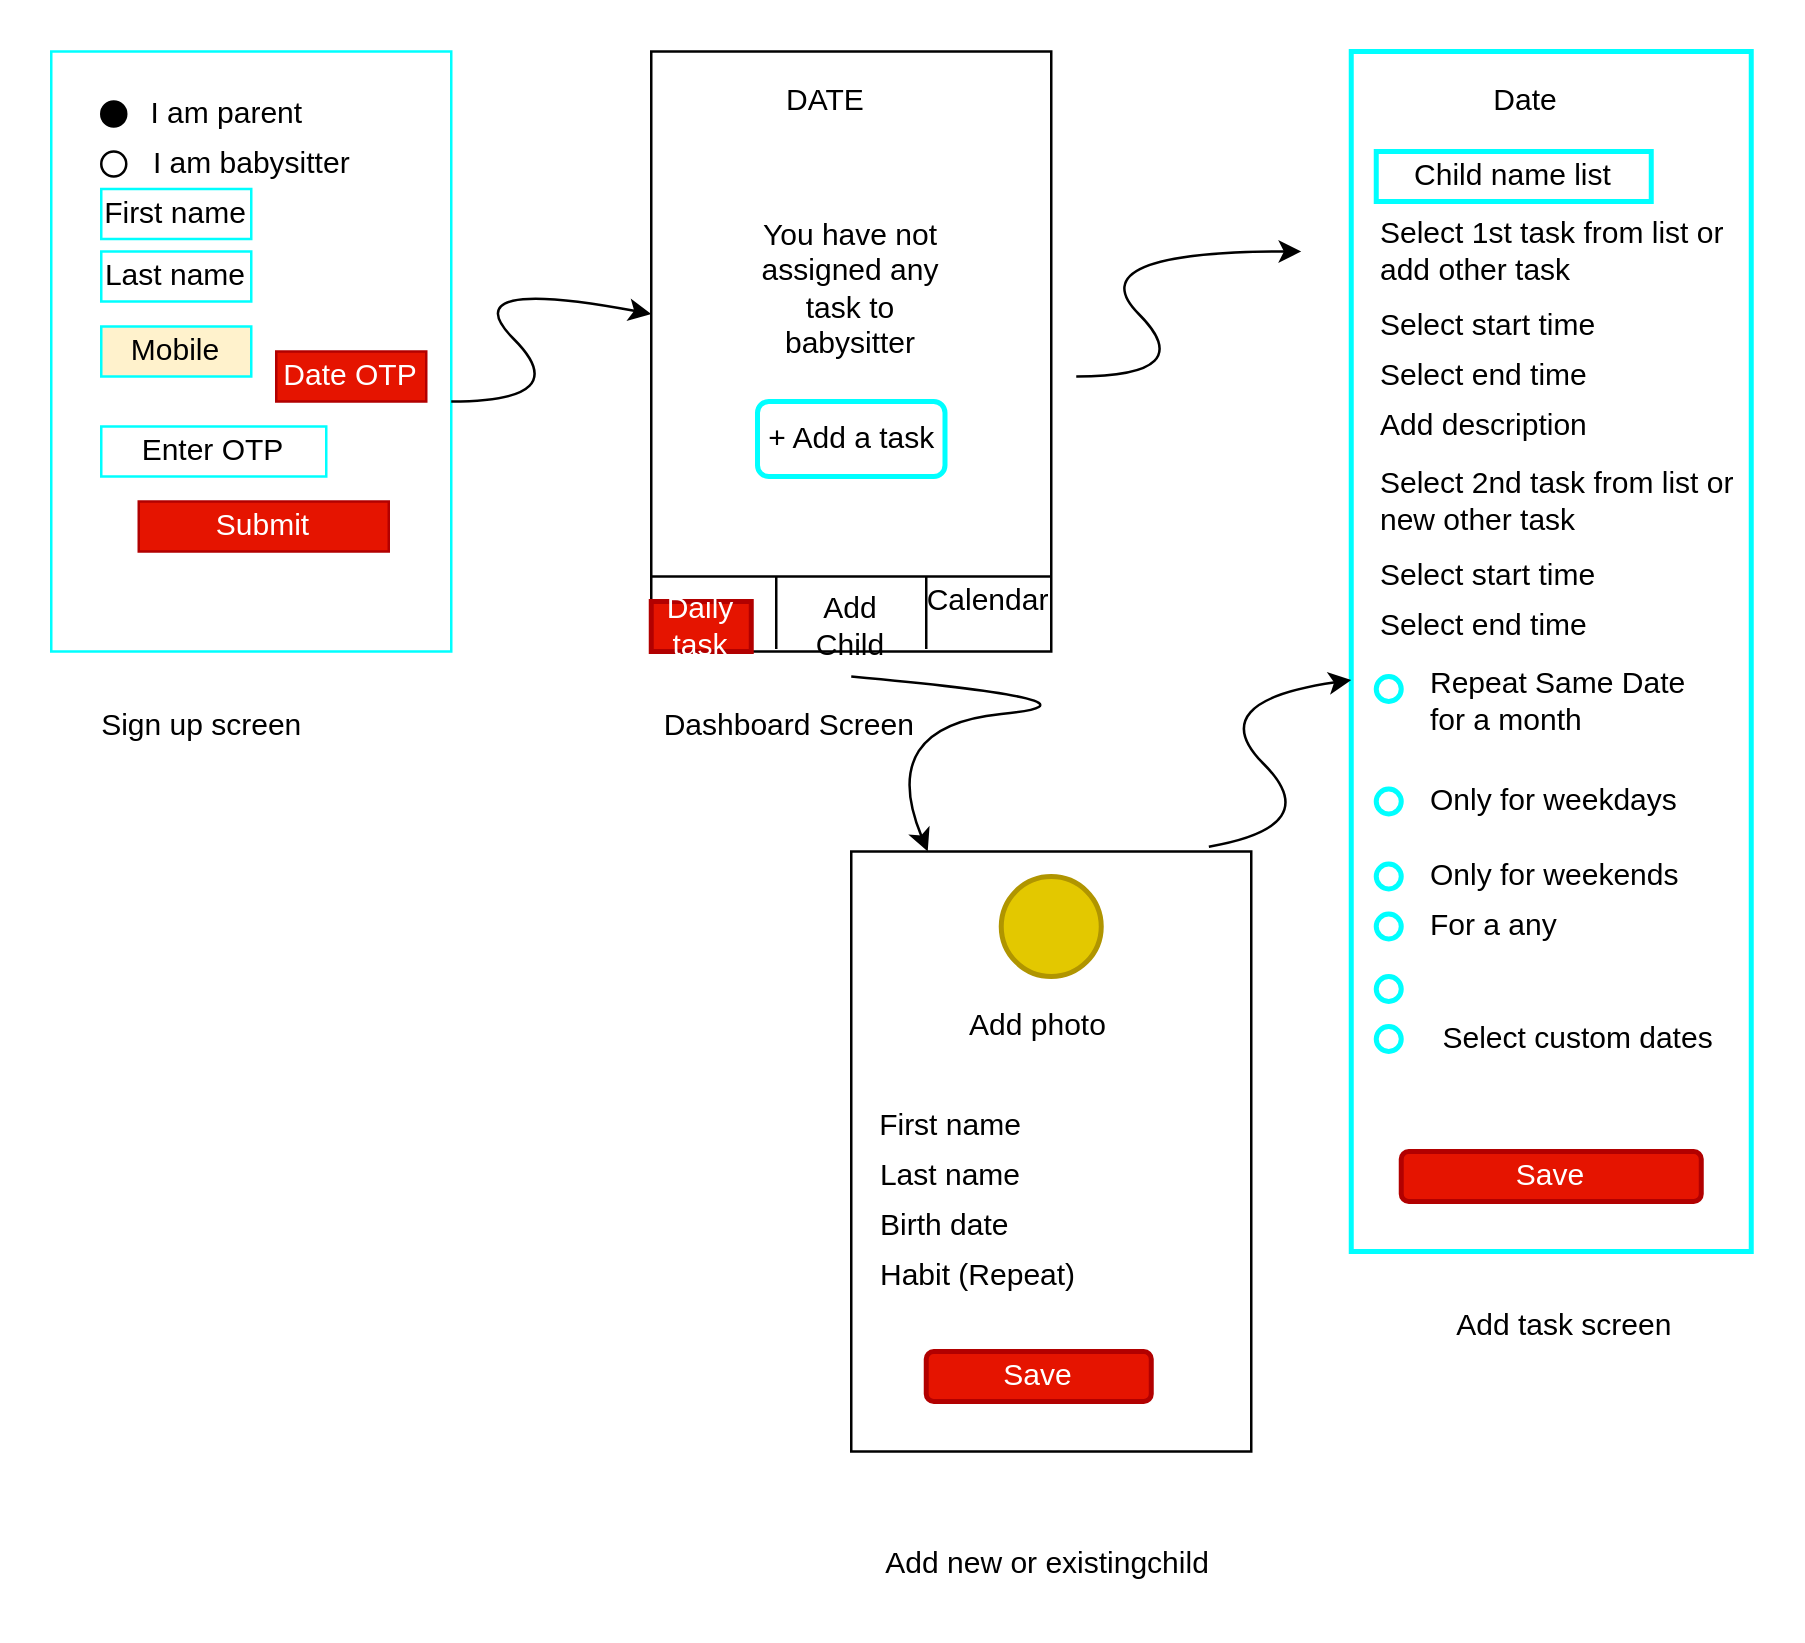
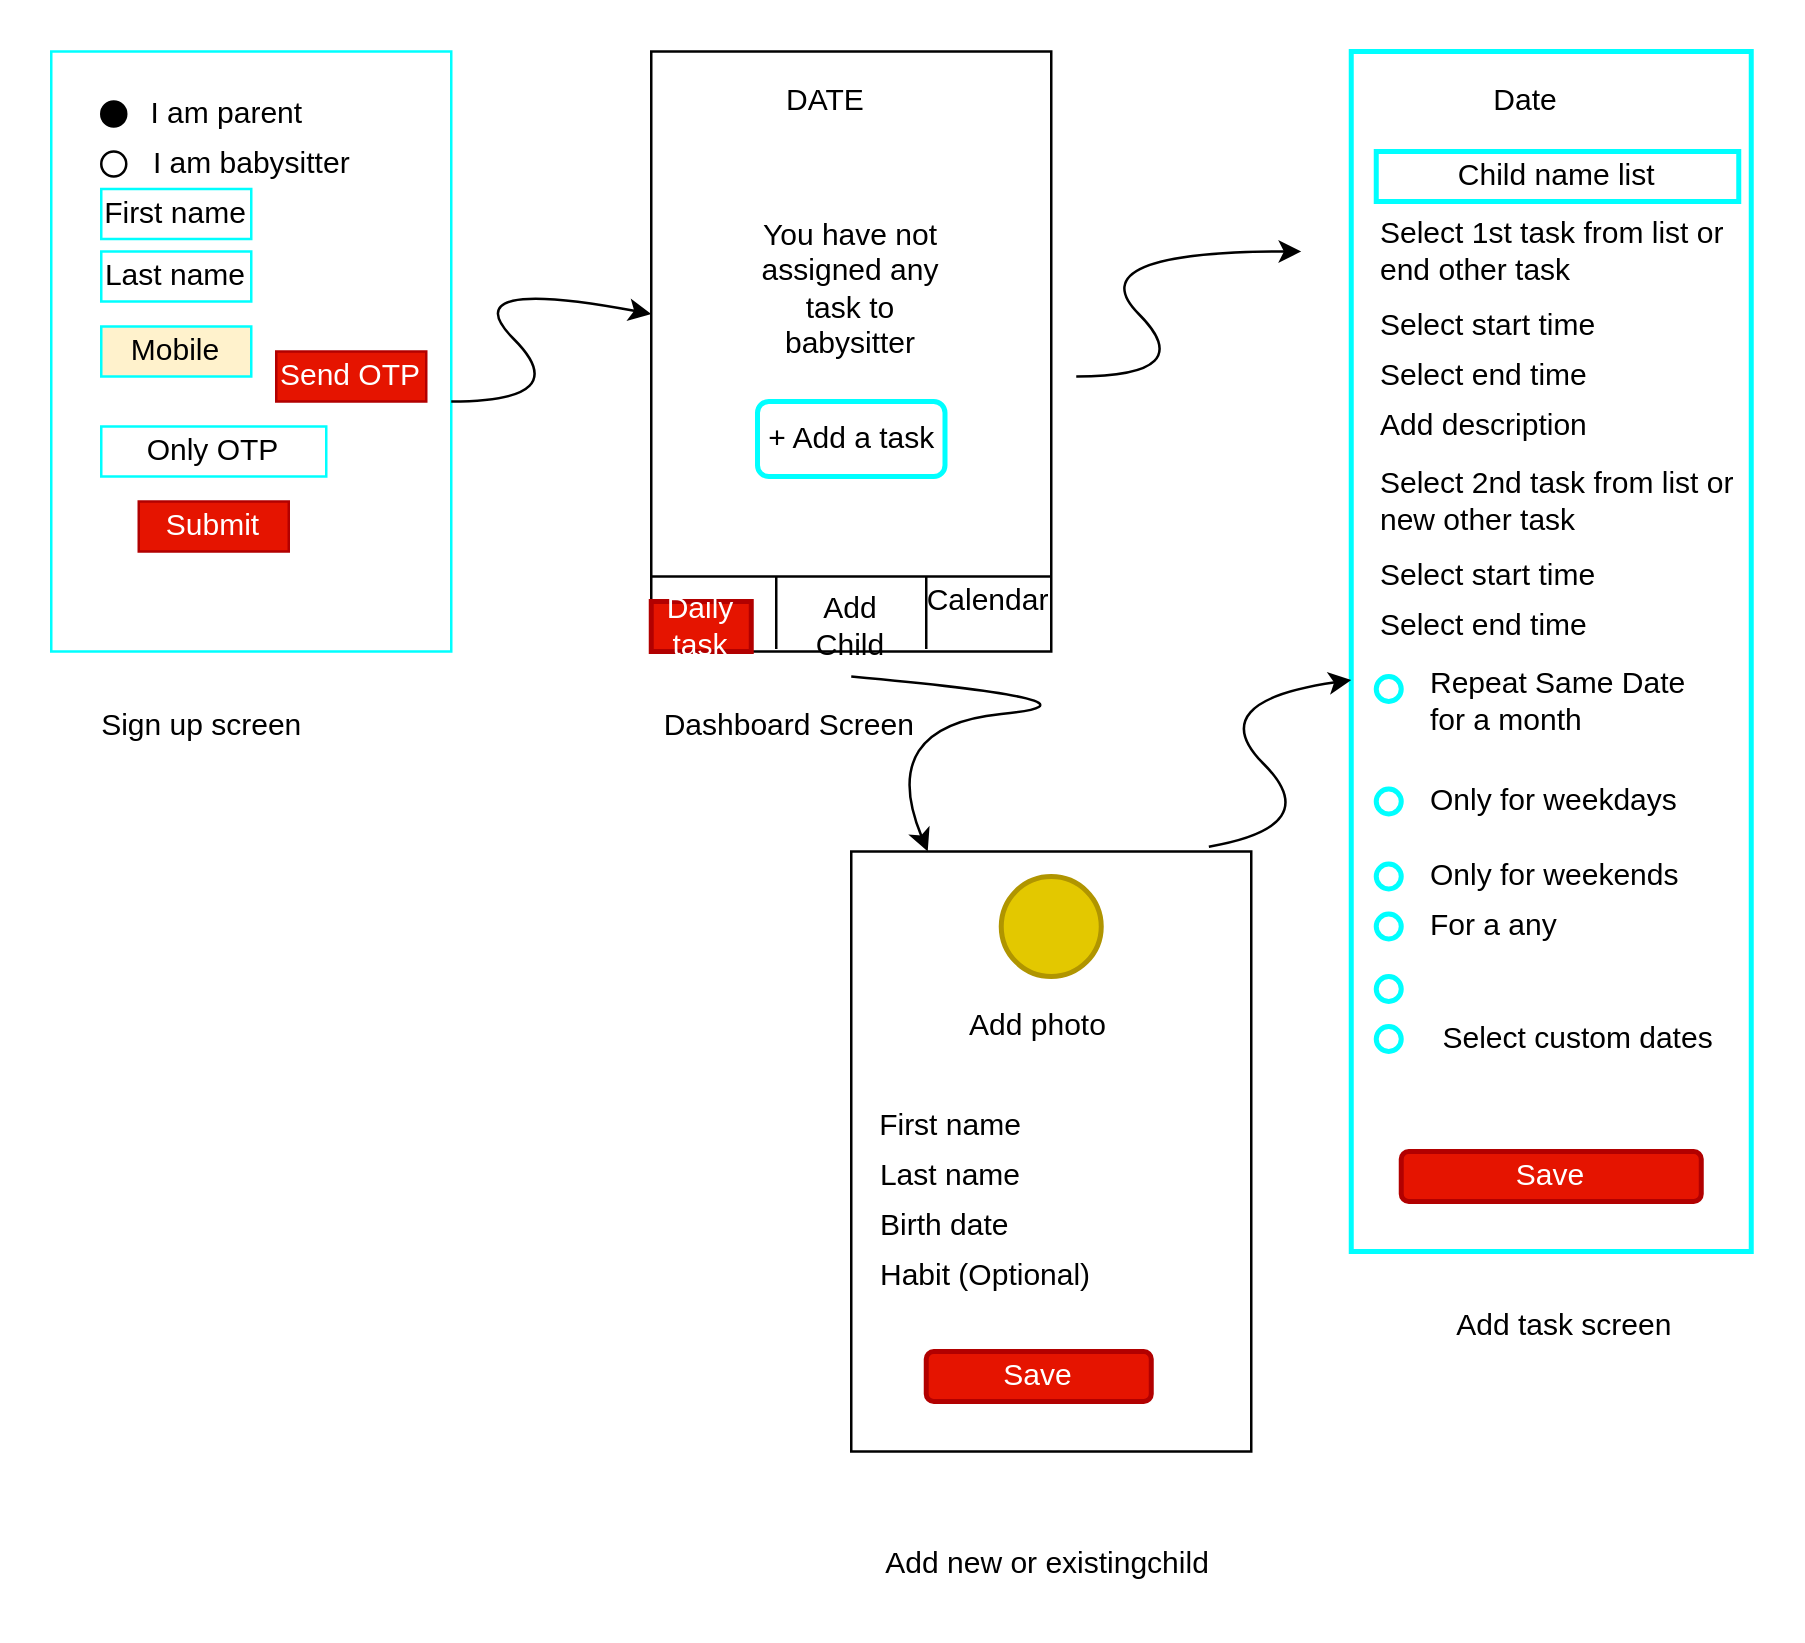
(1514, 176) -> (1558, 176)
(1566, 251) -> (1566, 251)
(351, 376) -> (351, 376)
(214, 451) -> (214, 451)
(264, 526) -> (214, 526)
(991, 1276) -> (1000, 1276)
